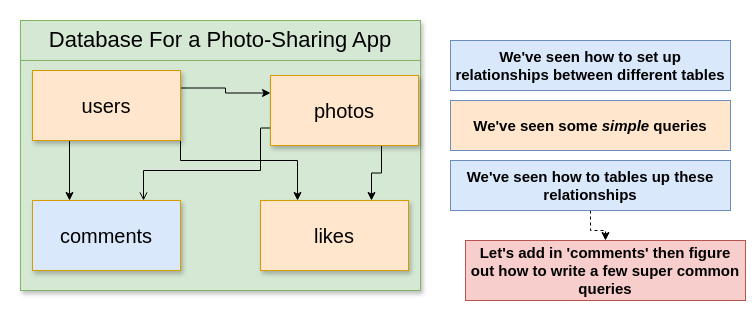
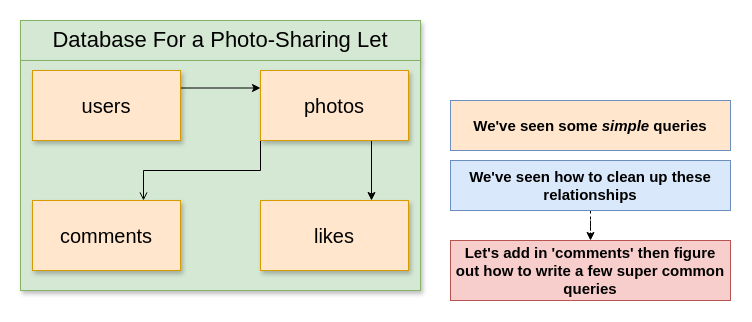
(221, 41) -> (221, 41)
(591, 66) -> none
(345, 111) -> (335, 106)
(245, 161) -> none
(70, 167) -> none
(591, 186) -> (591, 186)
(107, 236) -> (107, 236)
(606, 271) -> (591, 271)
